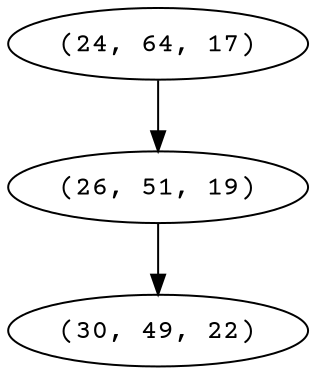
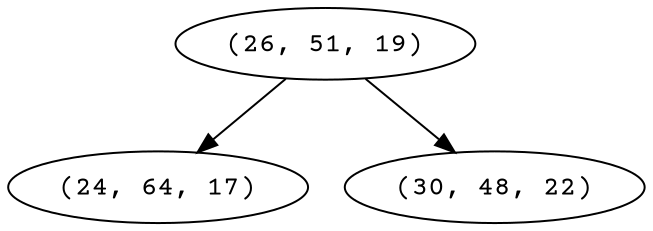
(158, 106) -> (250, 109)
(158, 331) -> (495, 187)
